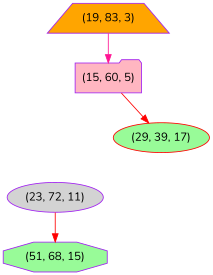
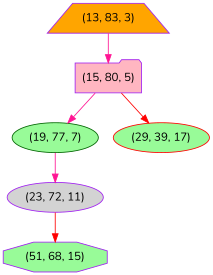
(108, 18) -> (108, 18)
(108, 78) -> (108, 78)
none -> (55, 138)
